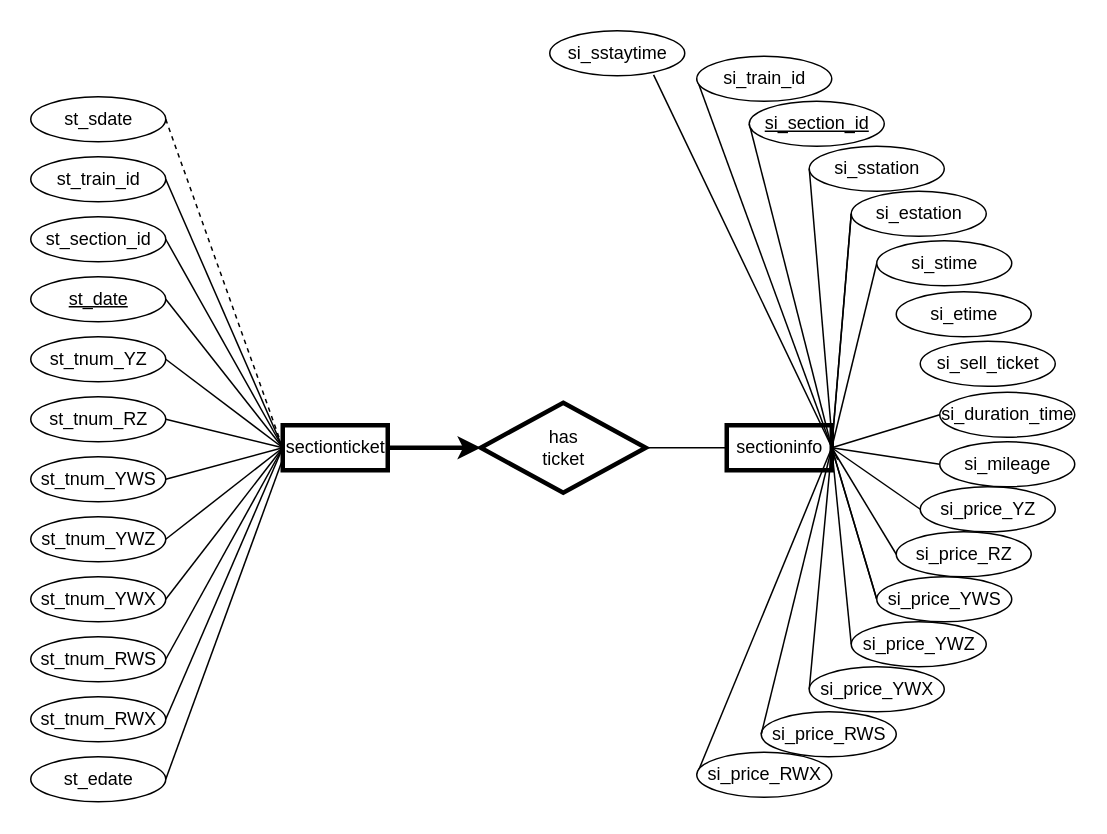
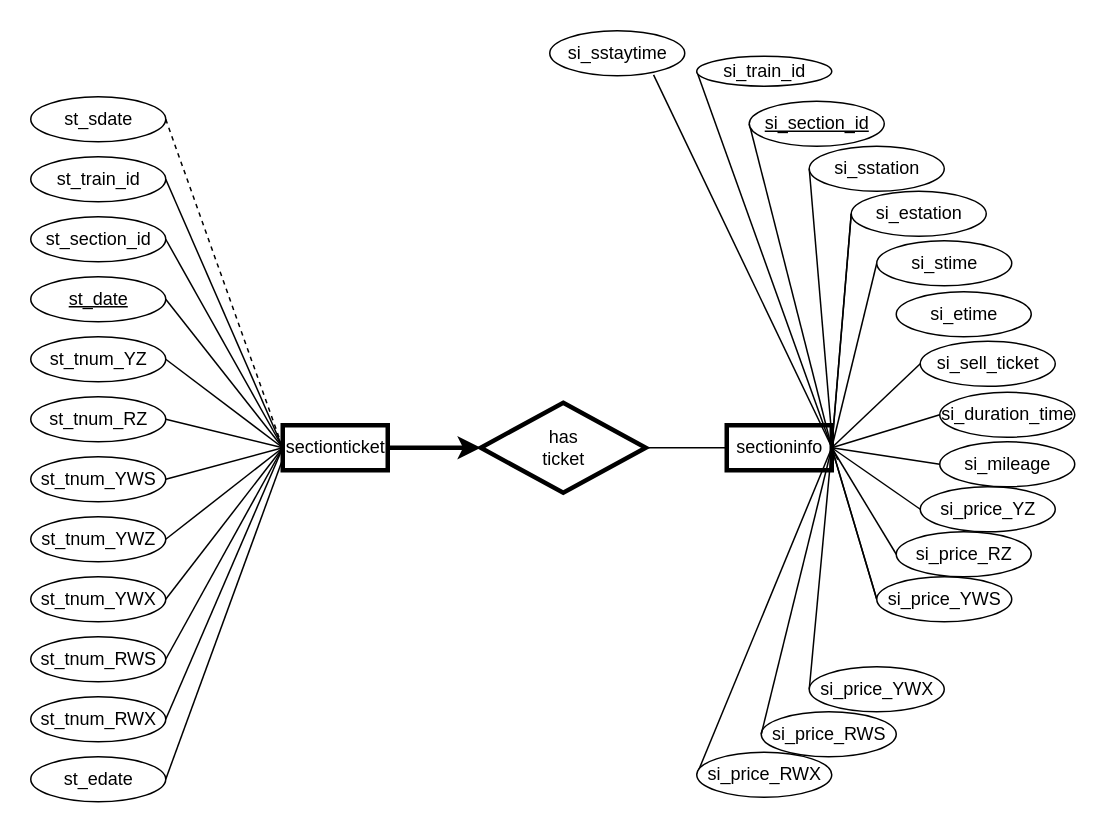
(764, 79) -> (764, 71)
none -> (879, 403)
(842, 555) -> none
(919, 644) -> none
